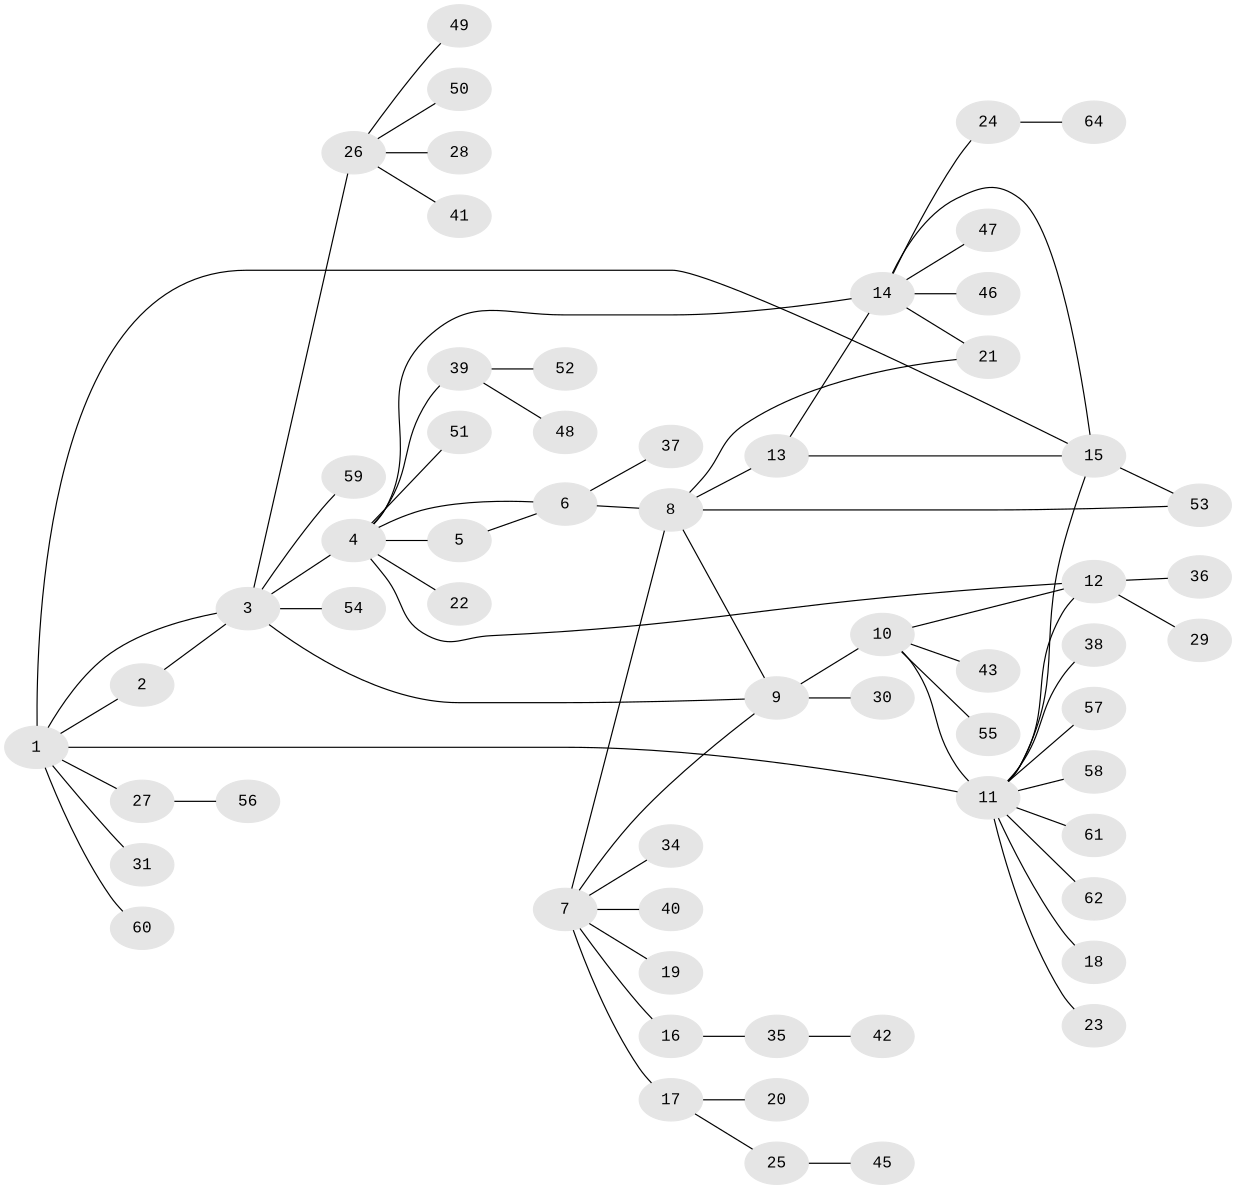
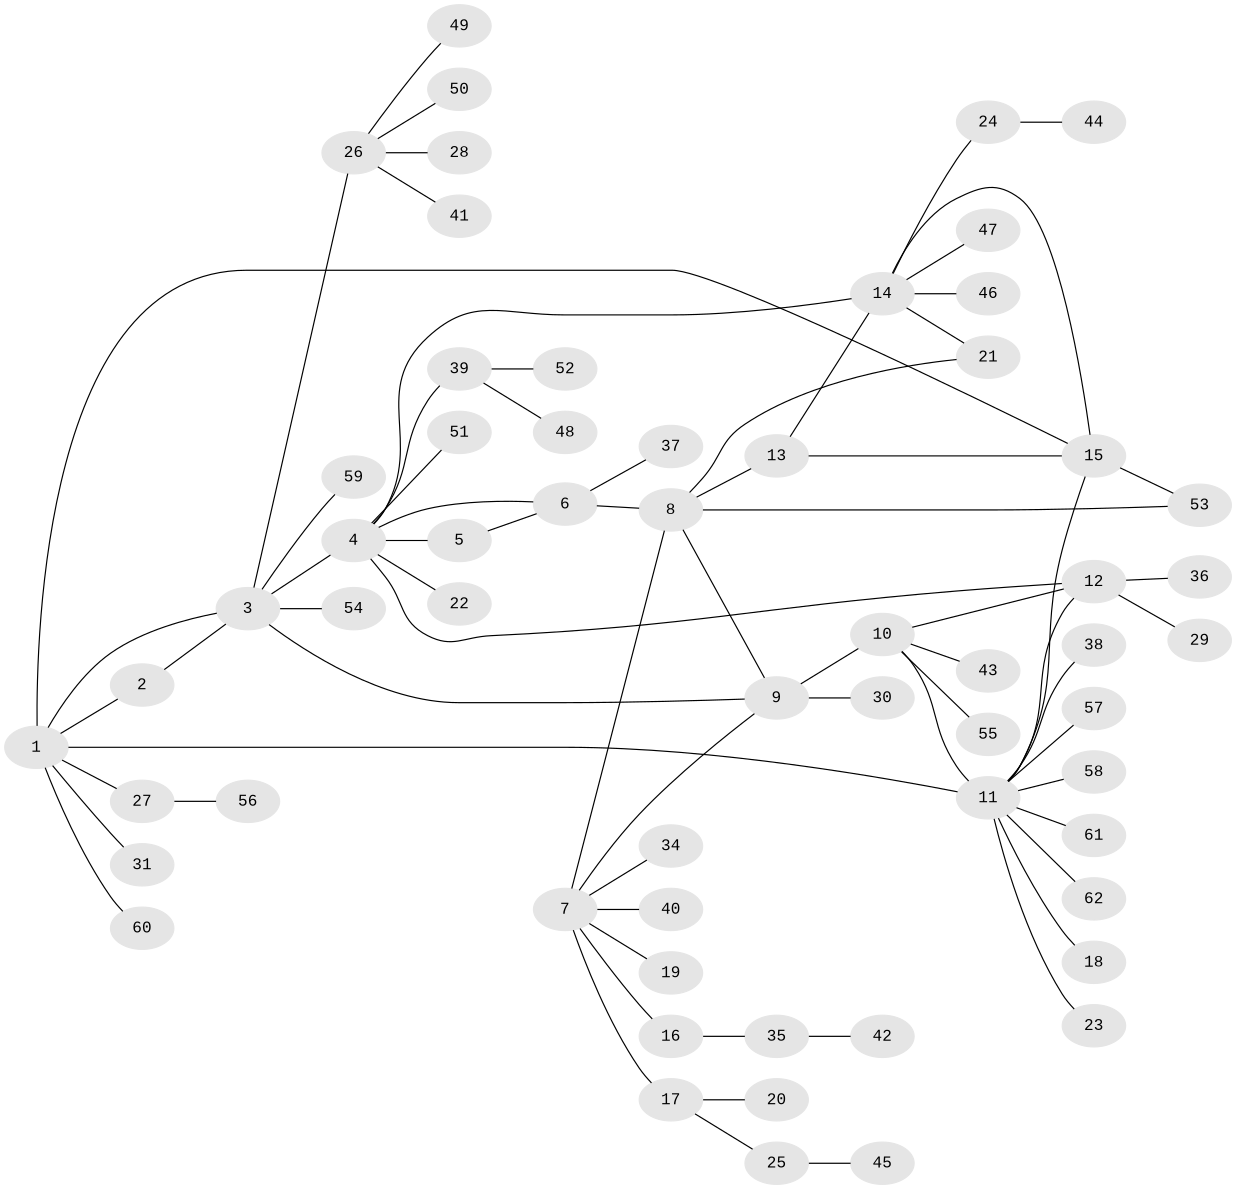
(1094, 122) -> (1094, 122)
